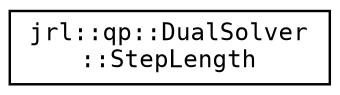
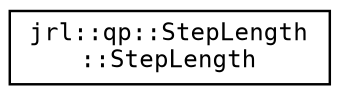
(170, 48) -> (170, 48)
